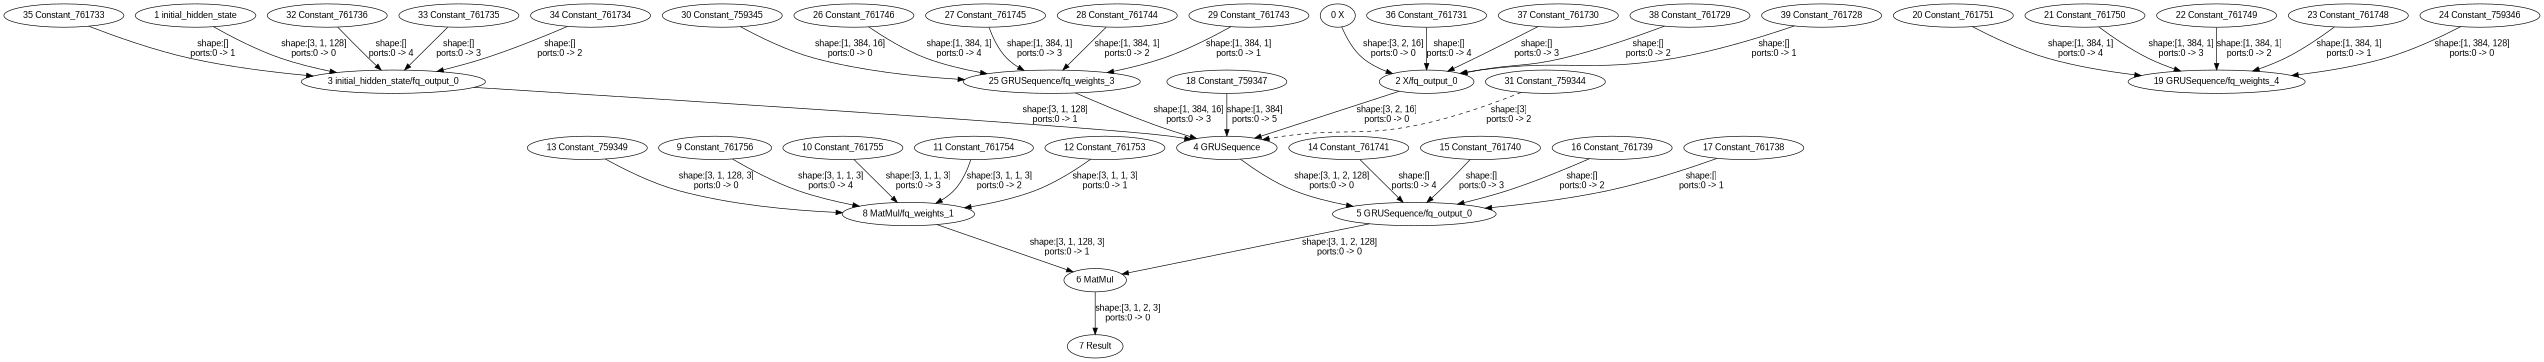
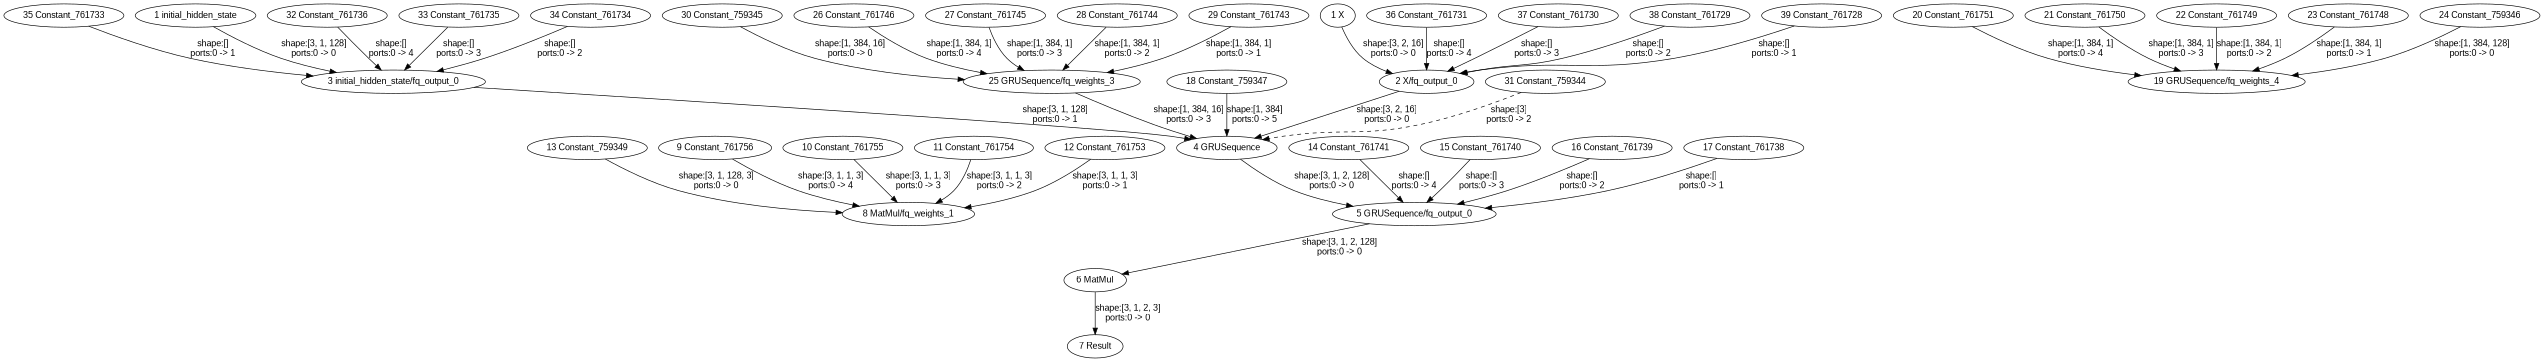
(1338, 16) -> (1338, 16)
(1002, 247) -> none
